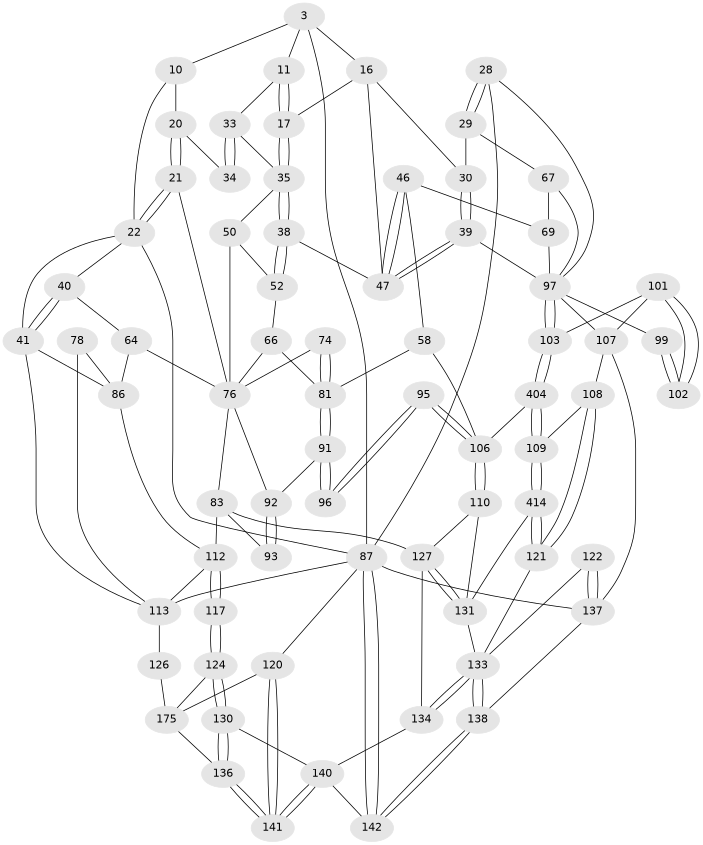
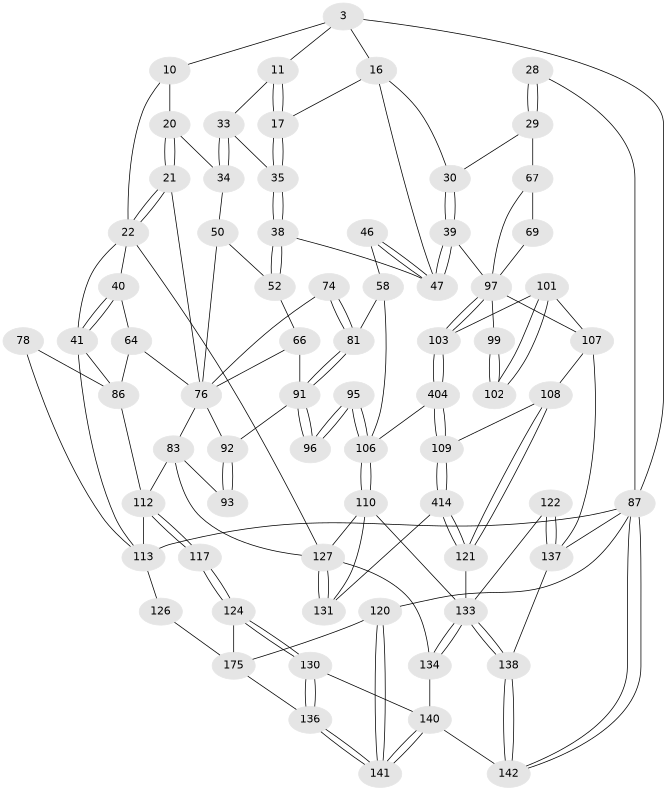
(578, 170) -> none
(257, 206) -> (221, 206)
(476, 206) -> none
(298, 368) -> (300, 368)
(173, 462) -> (234, 391)
(471, 639) -> (416, 557)
